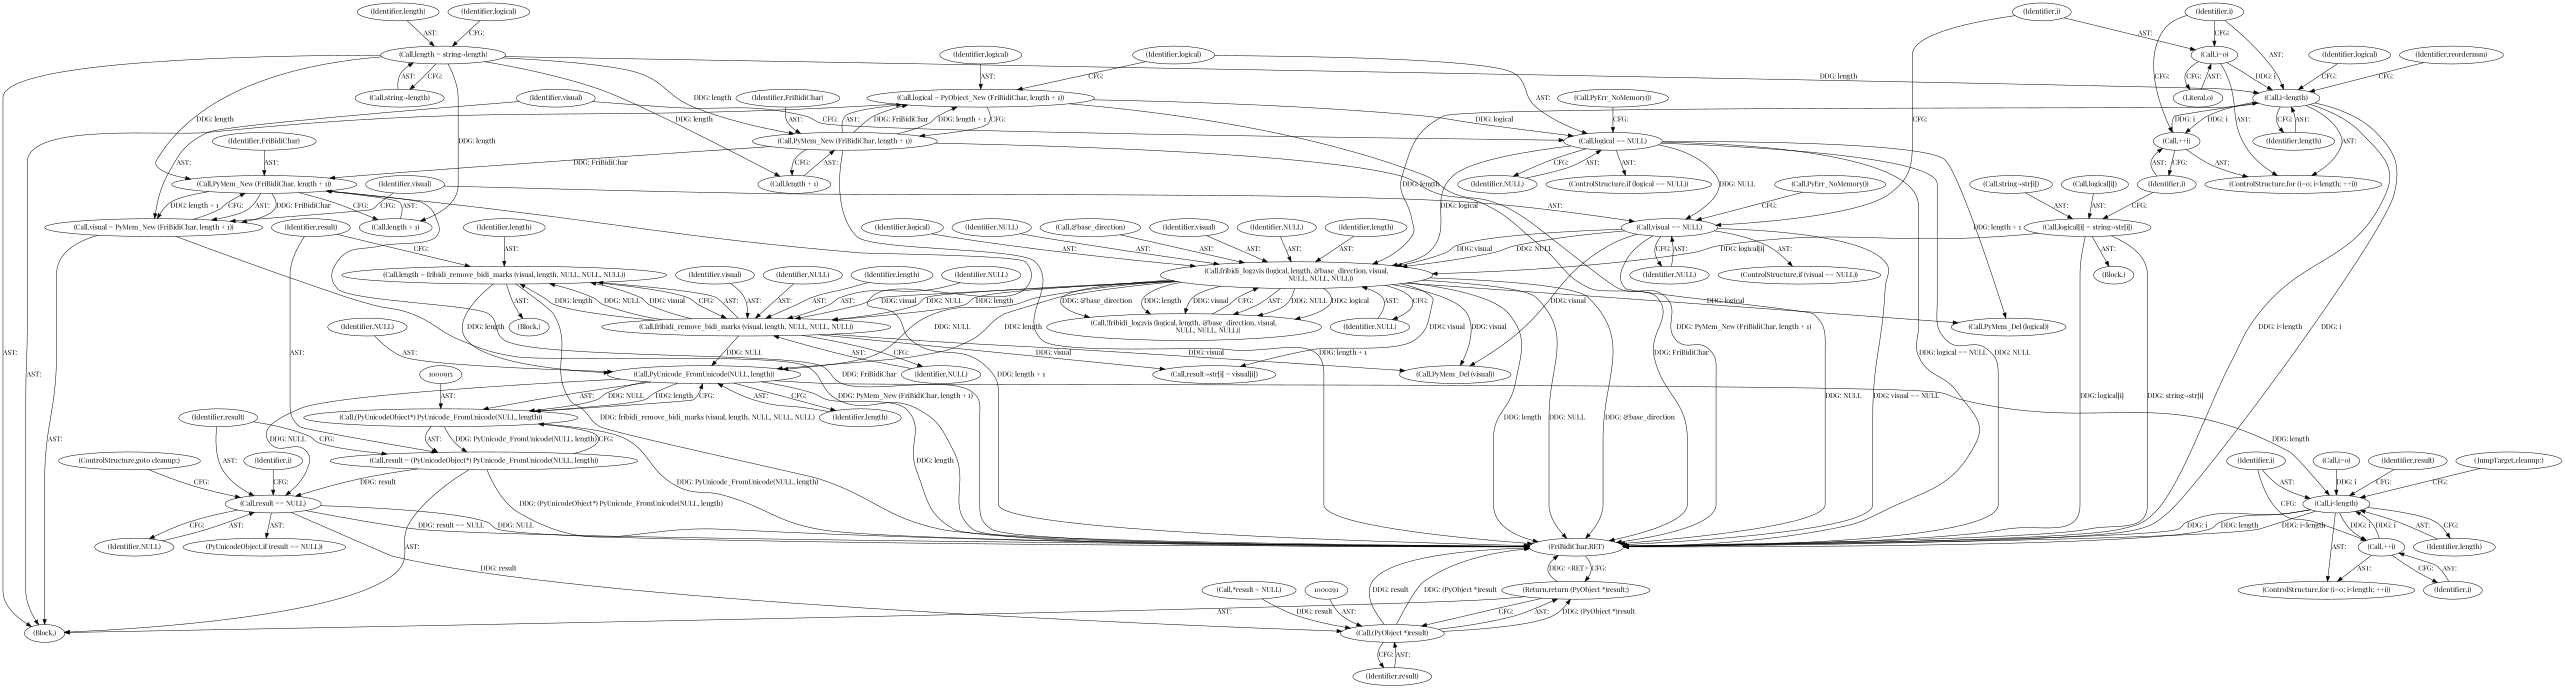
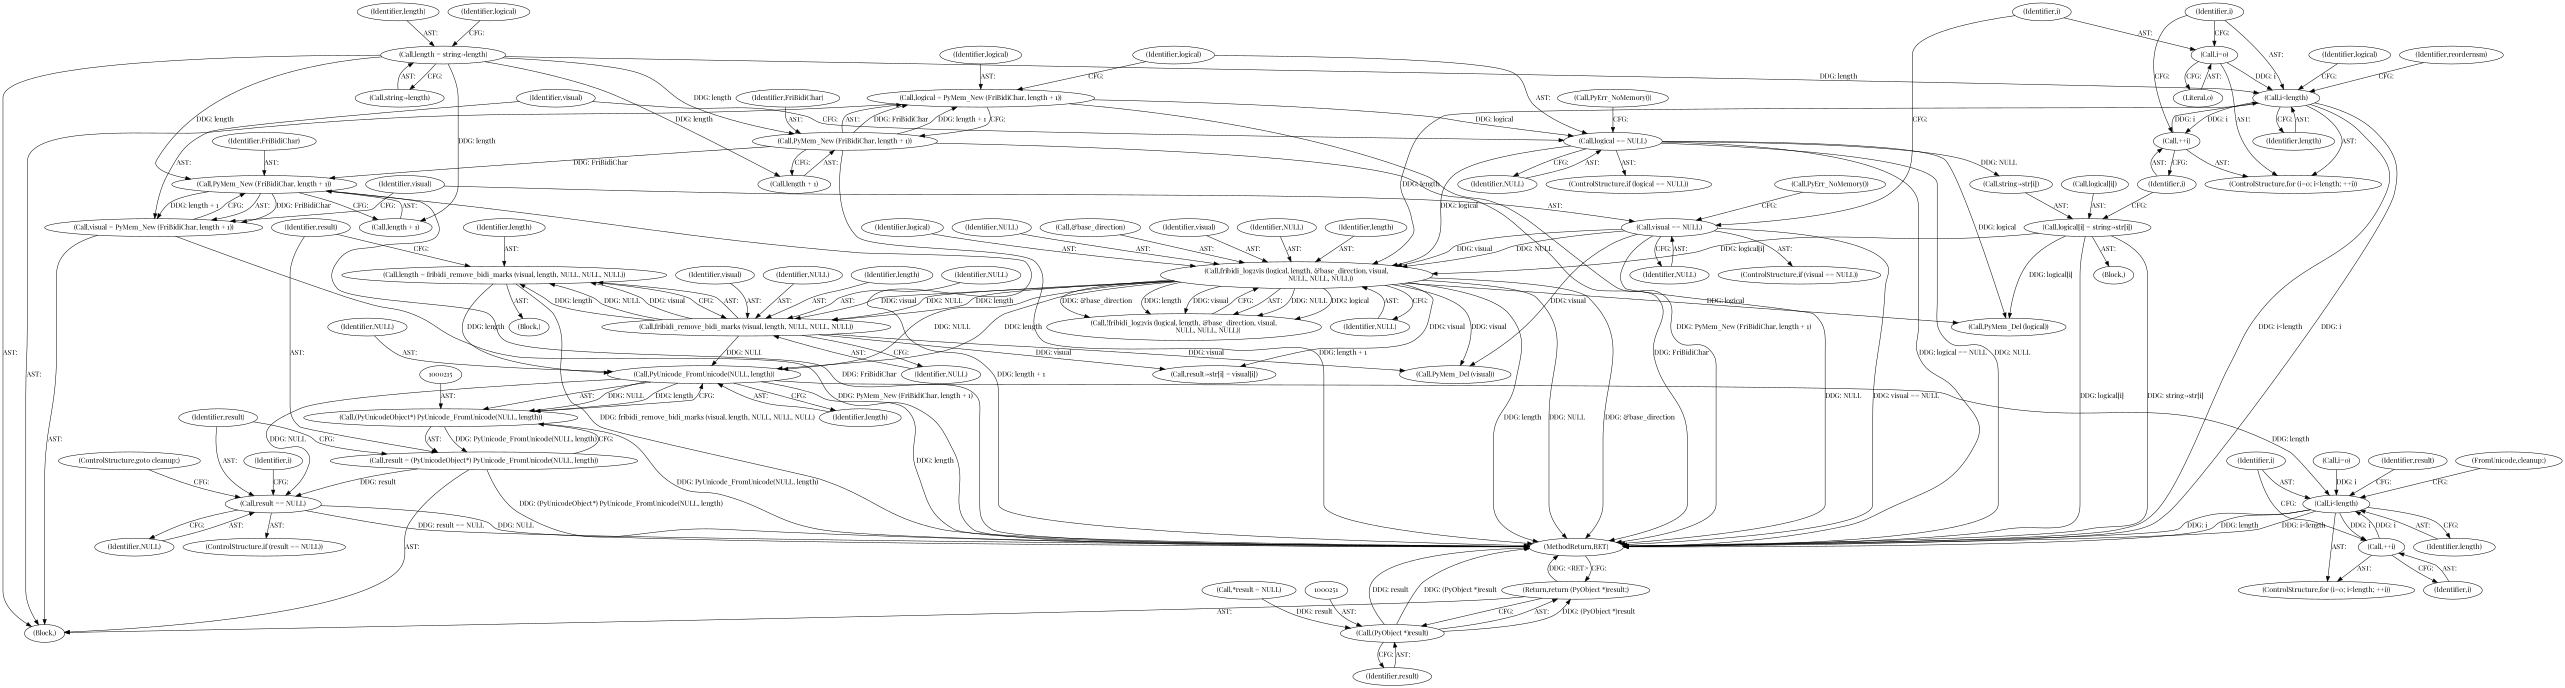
(981, 98) -> (981, 98)
(1712, 171) -> (1830, 145)
(1997, 228) -> (1997, 228)
none -> (2026, 266)
(441, 375) -> (441, 375)
(2509, 461) -> (2509, 461)
(264, 547) -> (264, 547)
(1576, 547) -> (1576, 547)
(1326, 590) -> (1326, 590)
(808, 604) -> none
